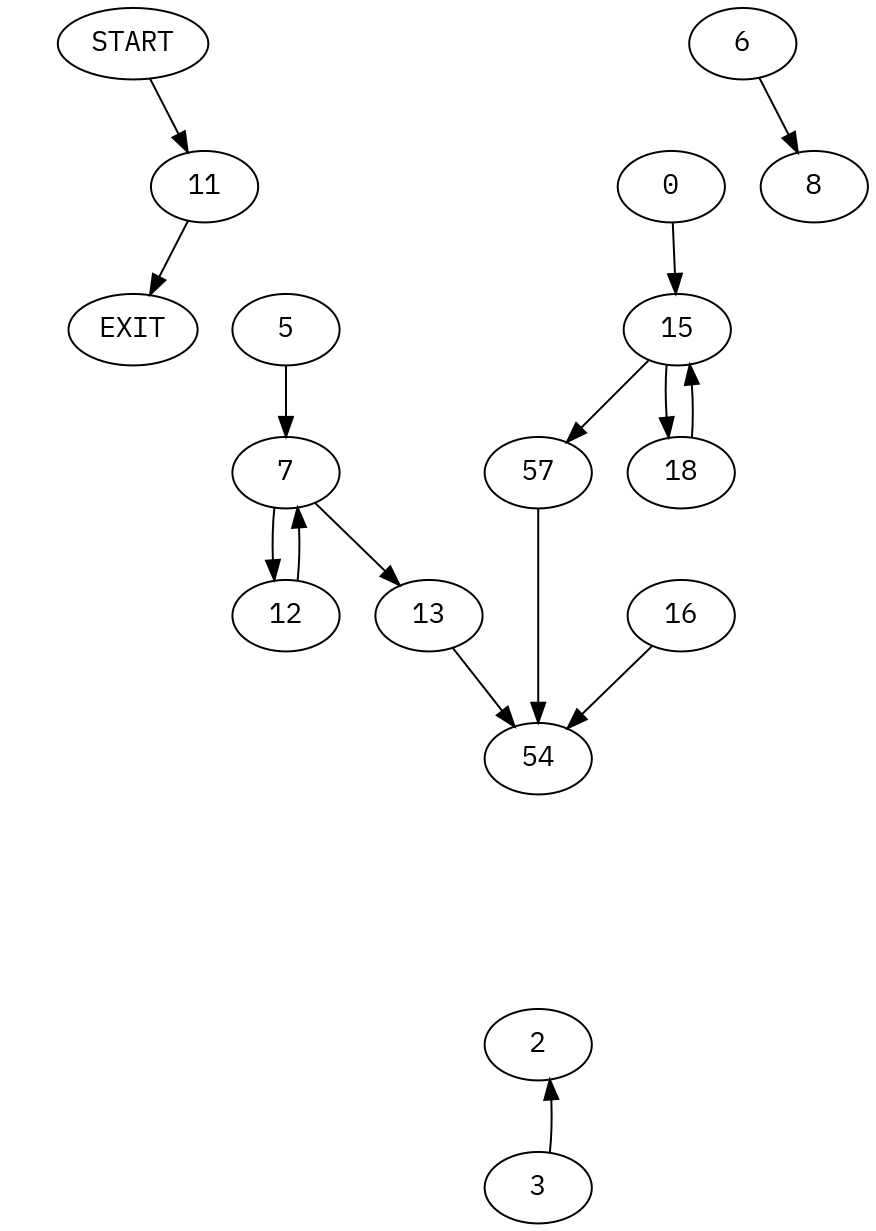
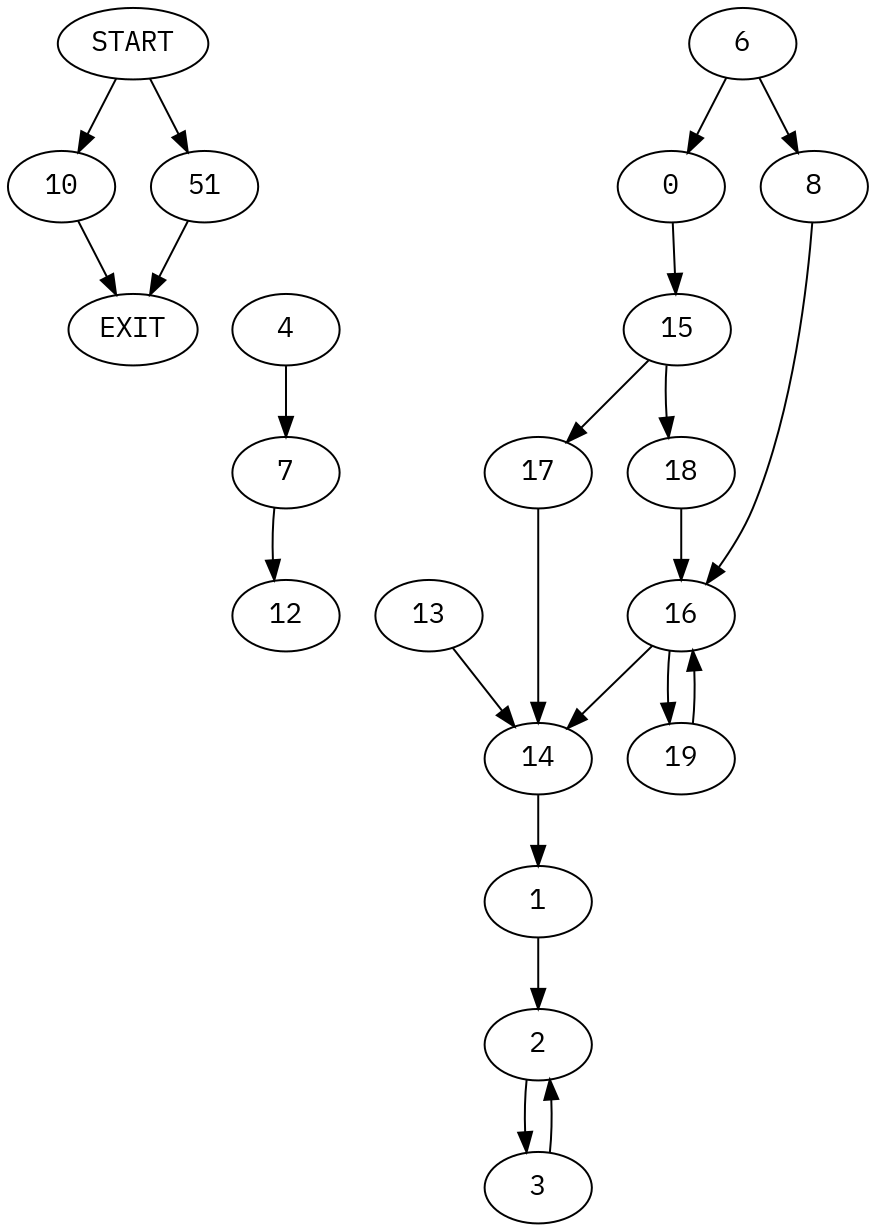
none -> (712, 106)
none -> (62, 187)
(205, 187) -> (205, 187)
(286, 330) -> (286, 330)
none -> (786, 401)
(693, 411) -> (681, 534)
(538, 473) -> (538, 473)
(350, 537) -> none
(299, 554) -> none
(538, 759) -> (538, 759)
none -> (681, 759)
none -> (538, 902)
none -> (525, 1106)
